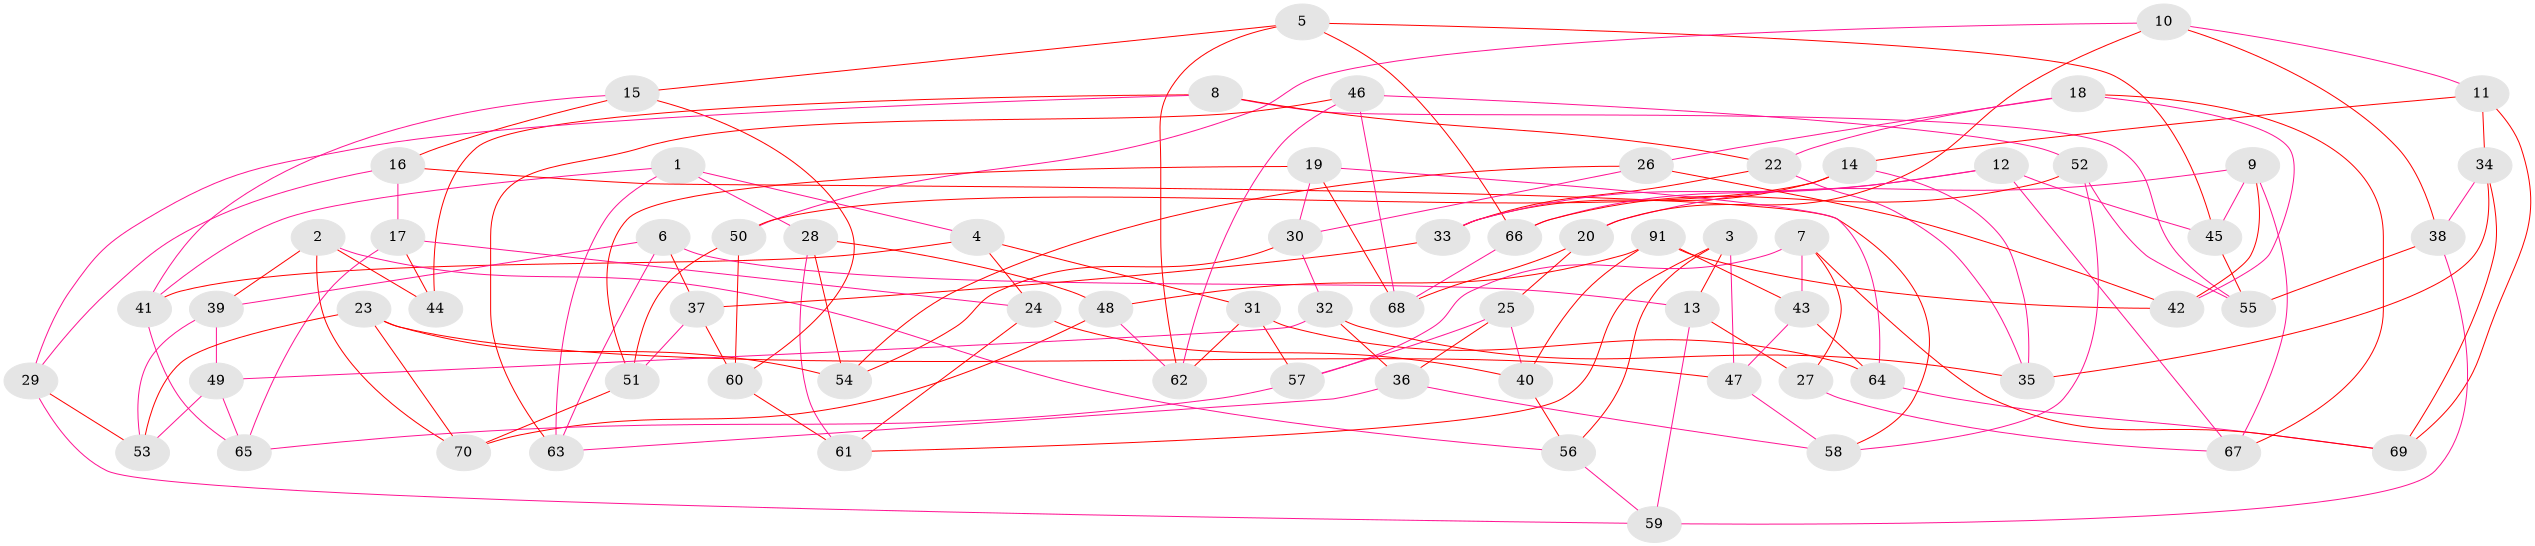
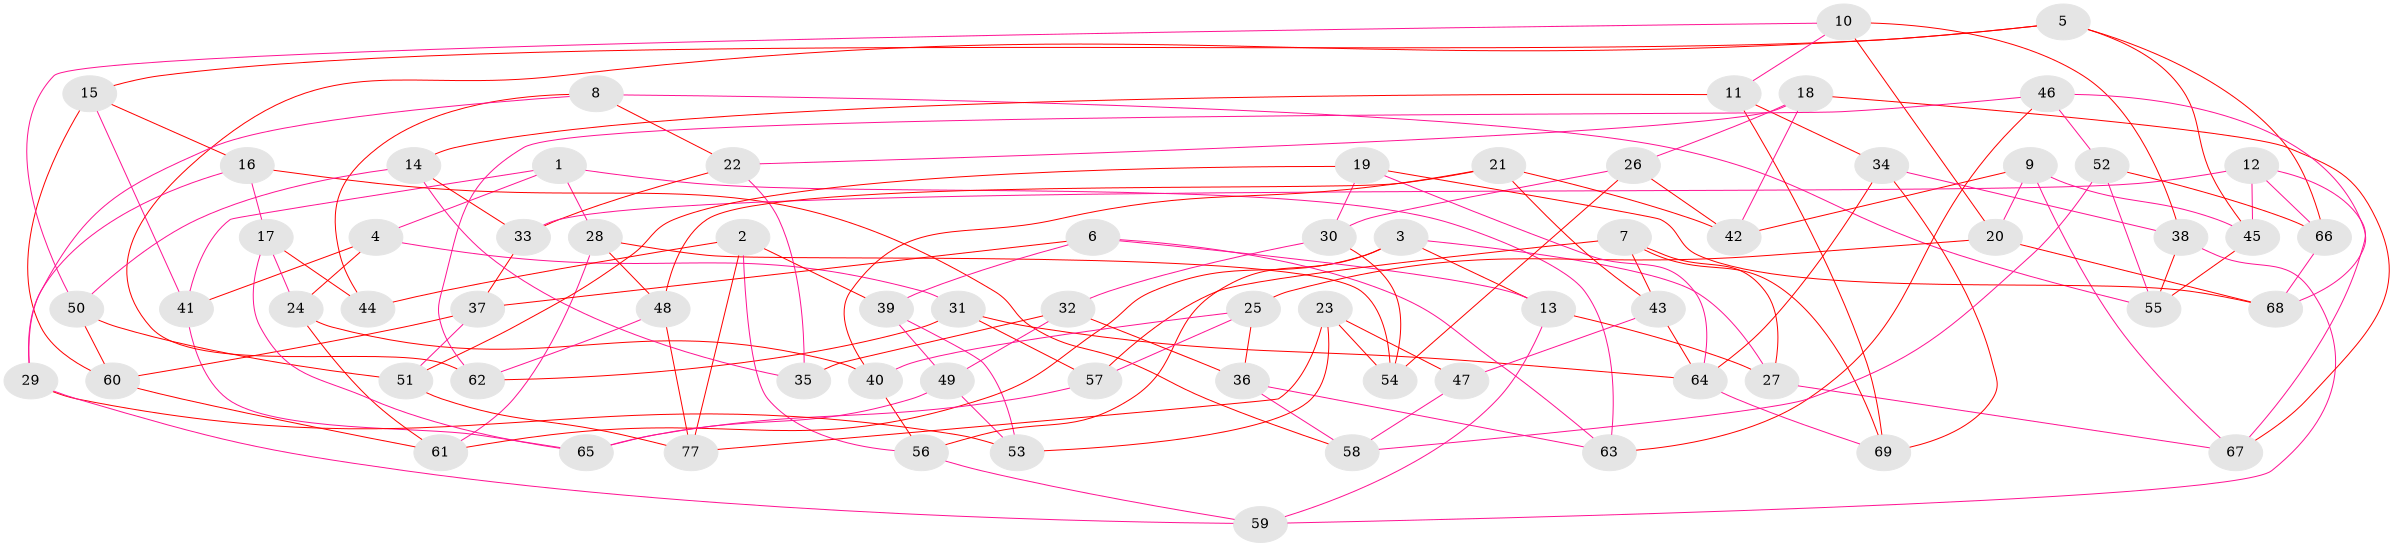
(1294, 200) -> (229, 207)
(1658, 237) -> (1499, 166)
(1070, 262) -> (658, 263)
(1802, 272) -> (1645, 280)
(1459, 299) -> (1278, 279)
(1732, 309) -> (1621, 269)
(2308, 329) -> (1800, 287)
(464, 453) -> (691, 453)
